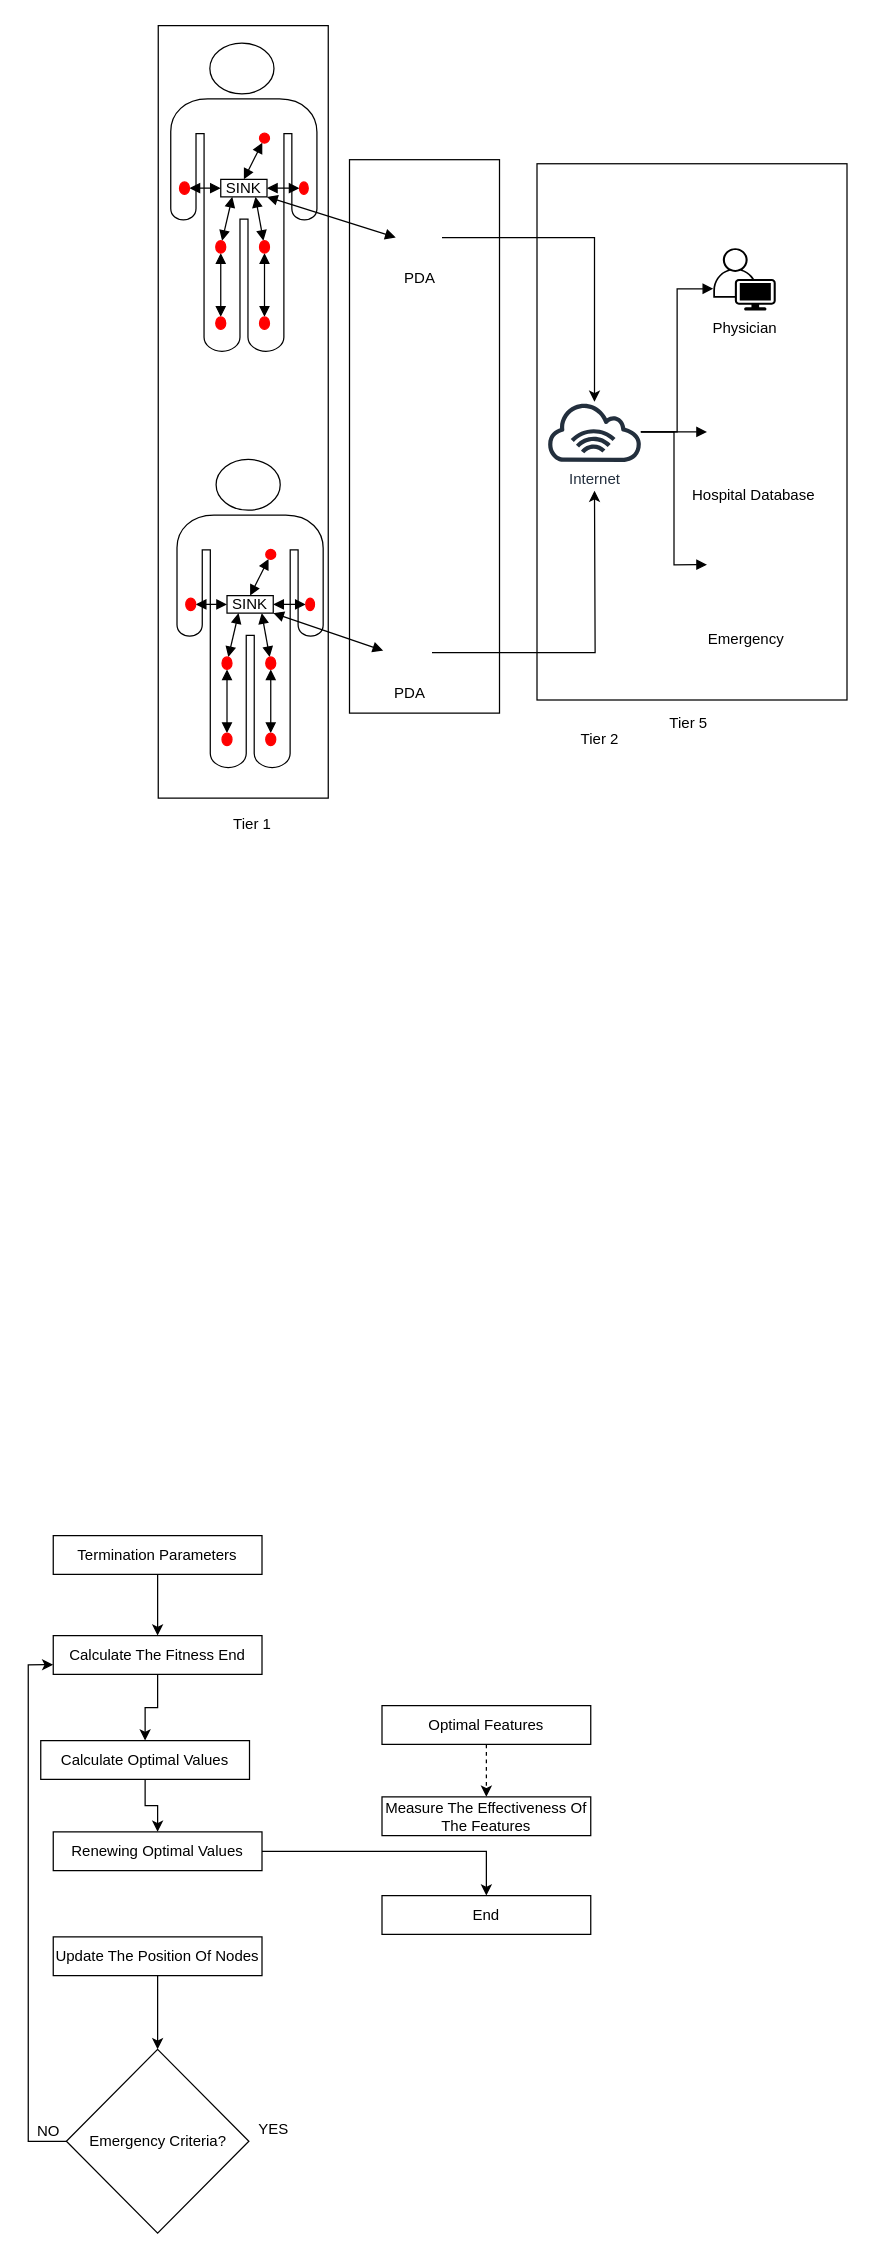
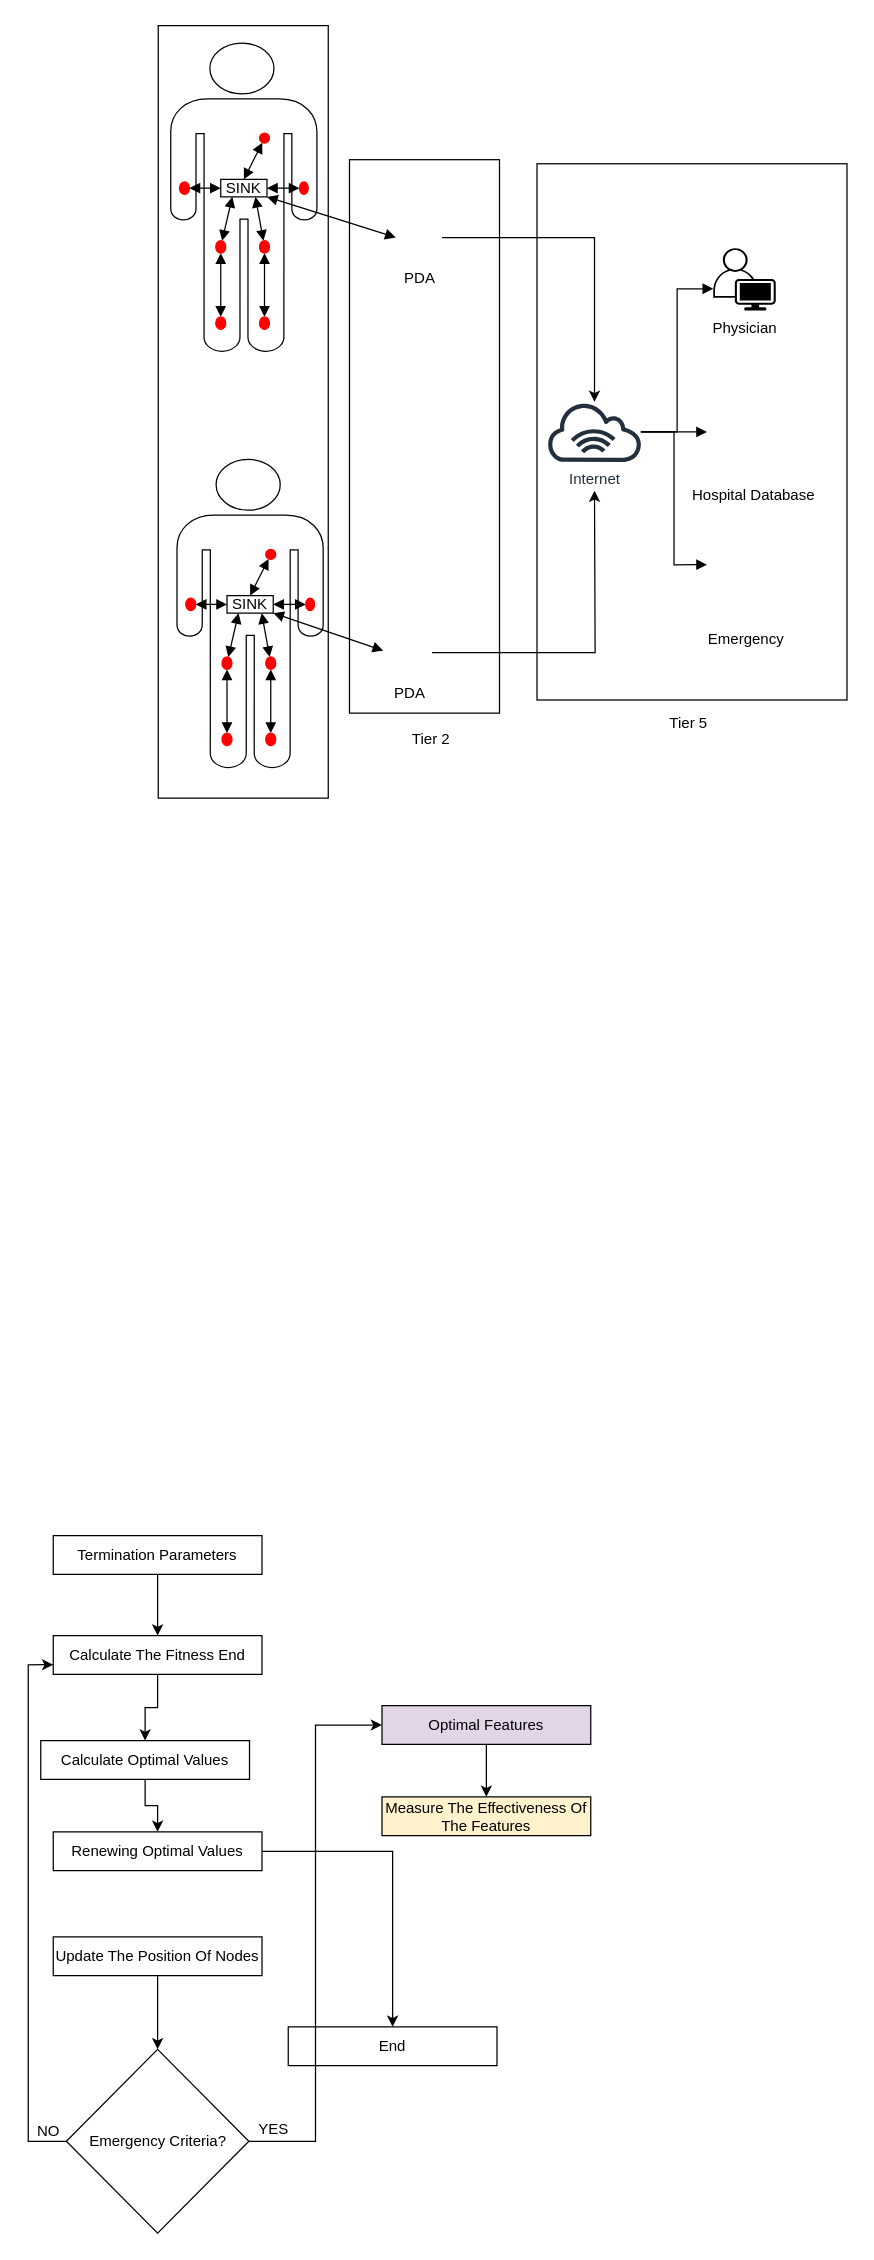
(599, 739) -> (431, 739)
(252, 824) -> none
(486, 1725) -> (486, 1725)
(486, 1768) -> (486, 1768)
(486, 1816) -> (486, 1816)
(486, 1915) -> (393, 2046)
none -> (315, 1937)
